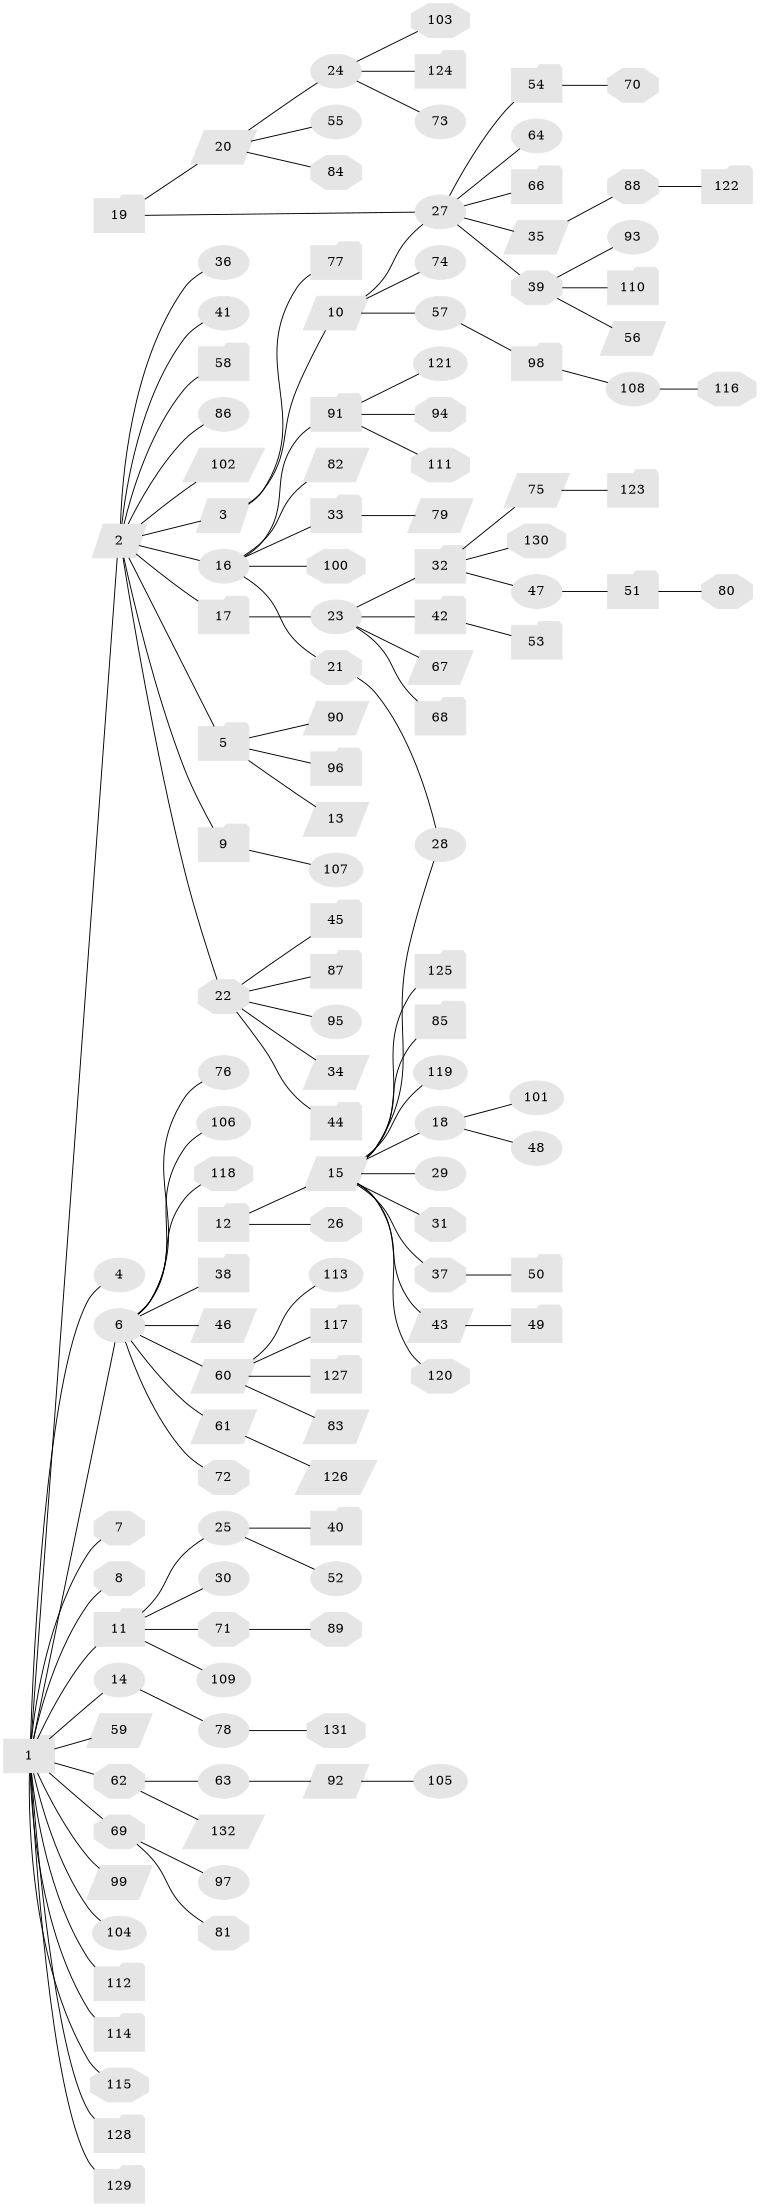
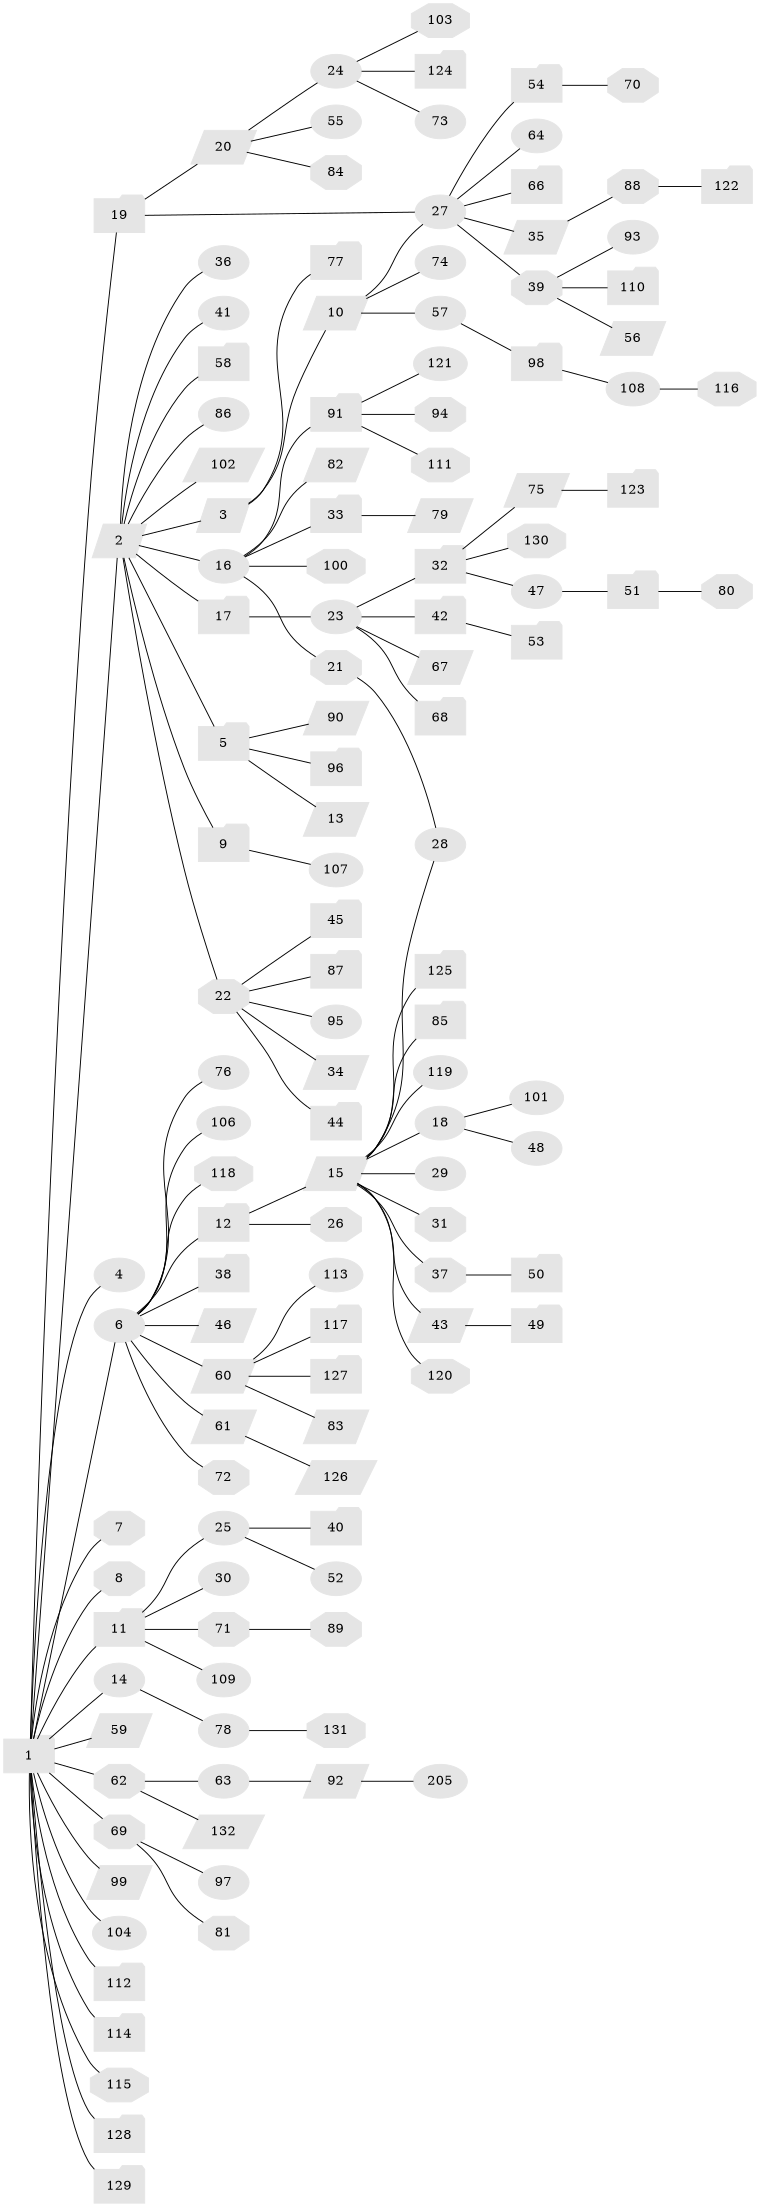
none -> (60, 985)
none -> (170, 1269)
(440, 1781) -> (440, 1781)
